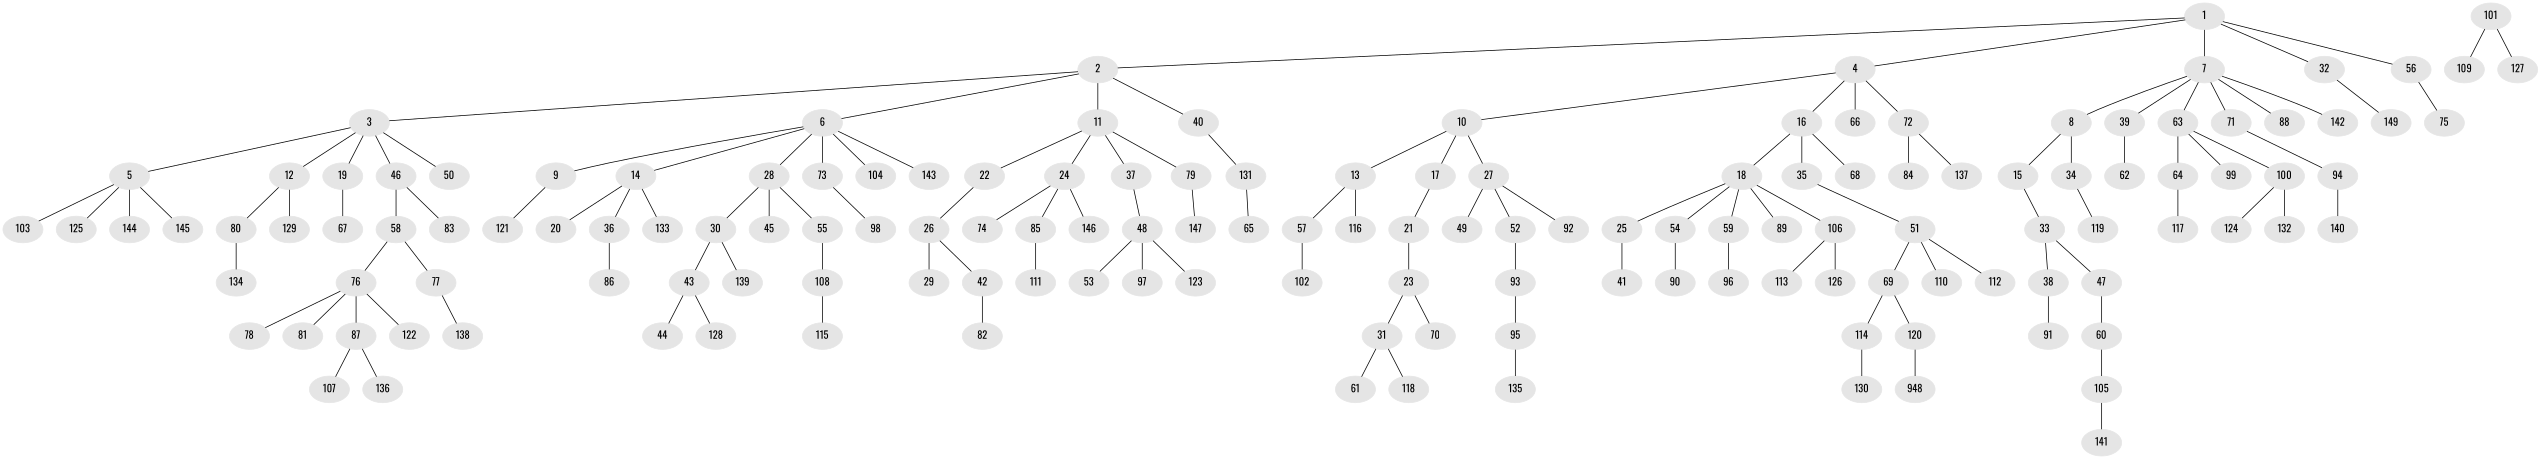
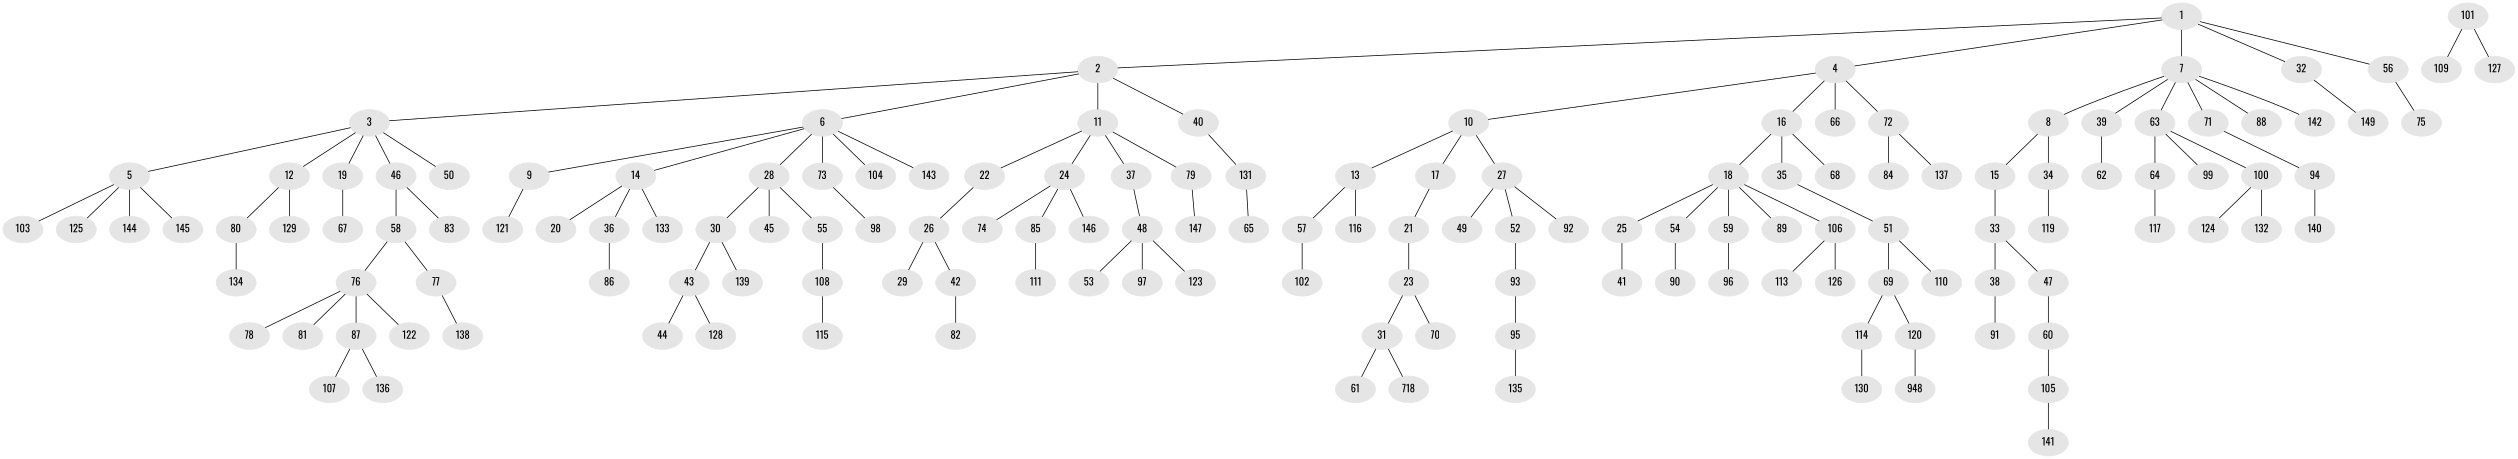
(1995, 283) -> none
(1409, 389) -> (1409, 389)
